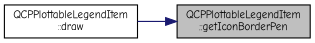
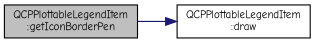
(151, 21) -> (151, 21)
